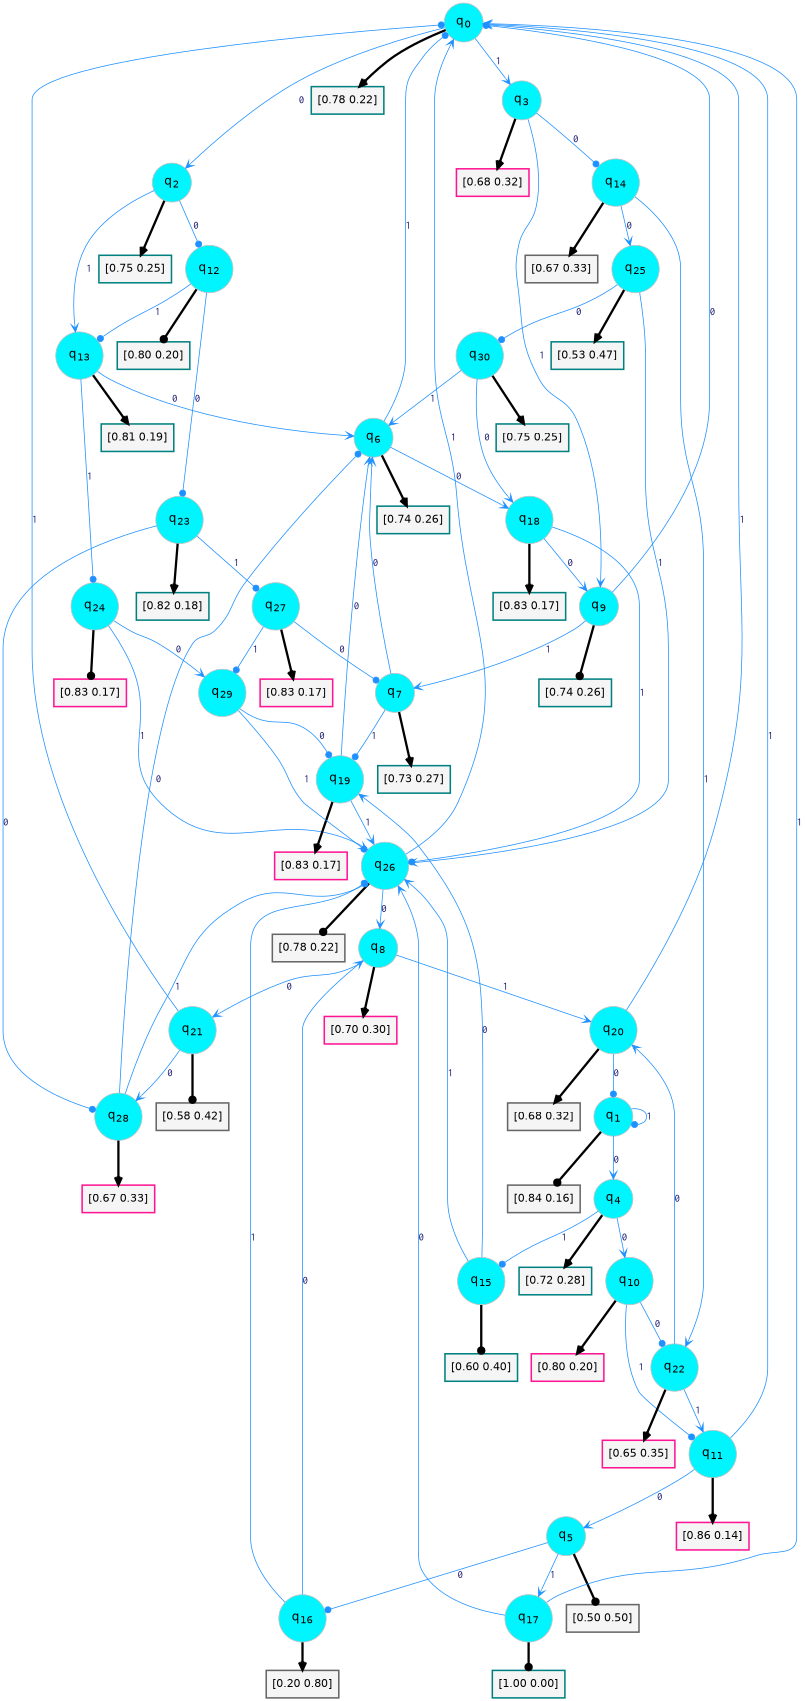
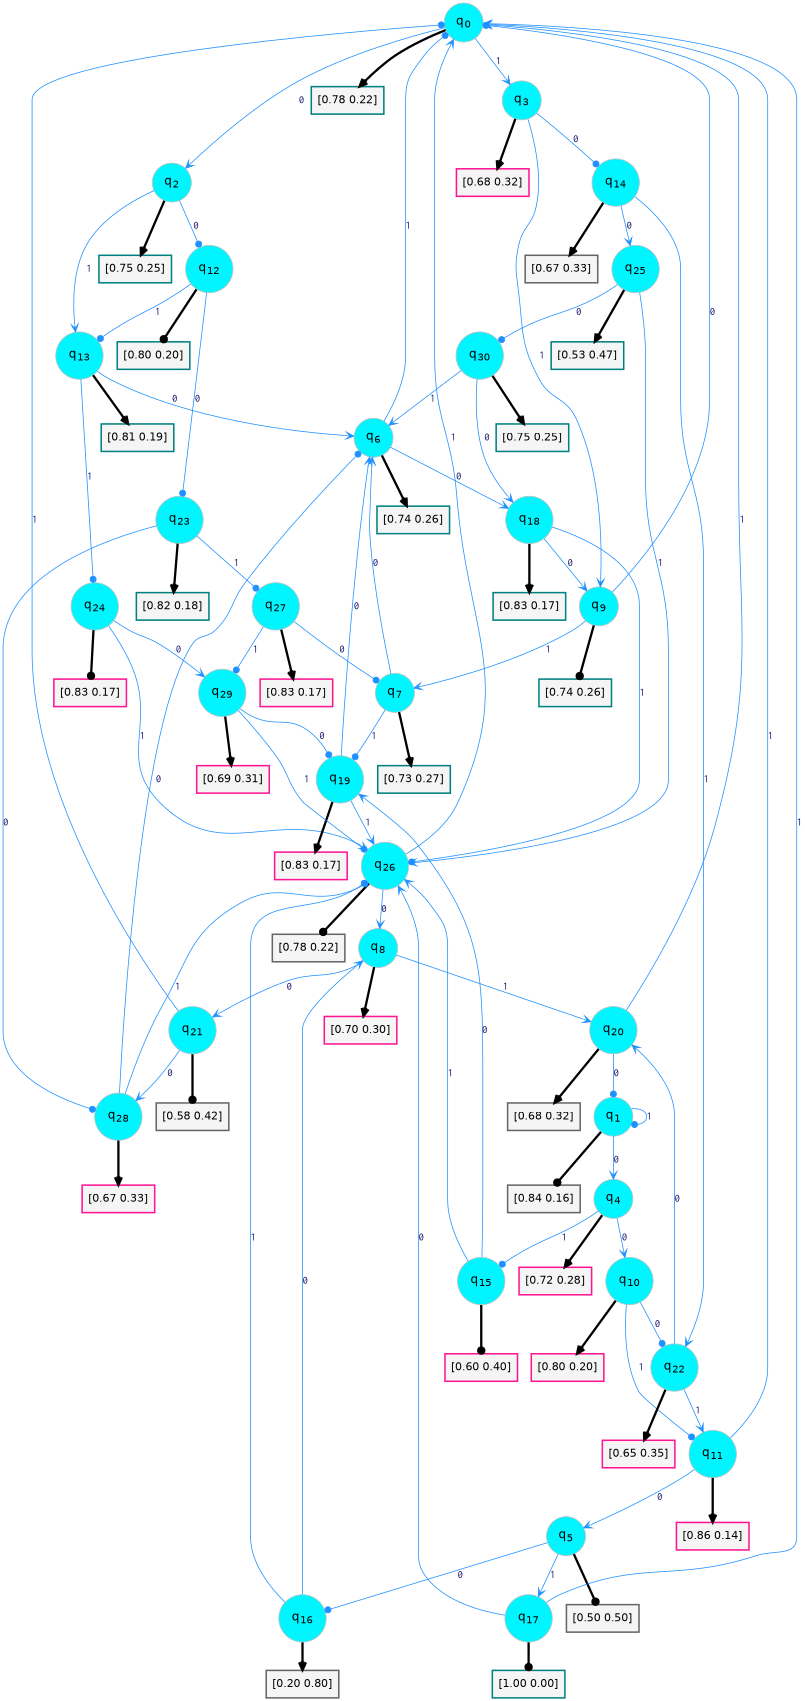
none -> (233, 779)
(555, 1281) -> (555, 1281)
(481, 1368) -> (481, 1368)
